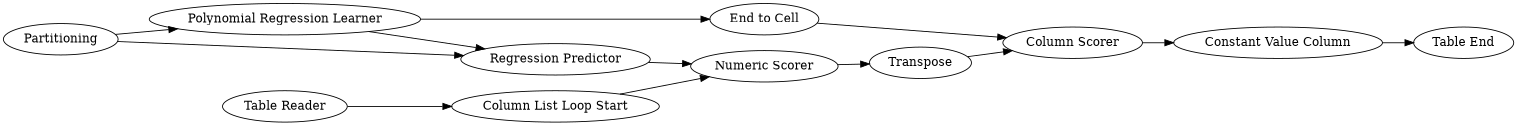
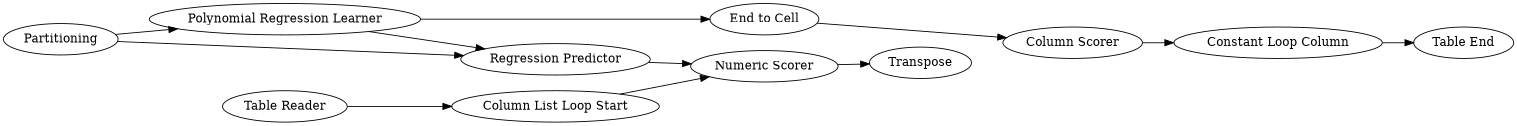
(1278, 43) -> (1278, 43)
(986, 54) -> none
